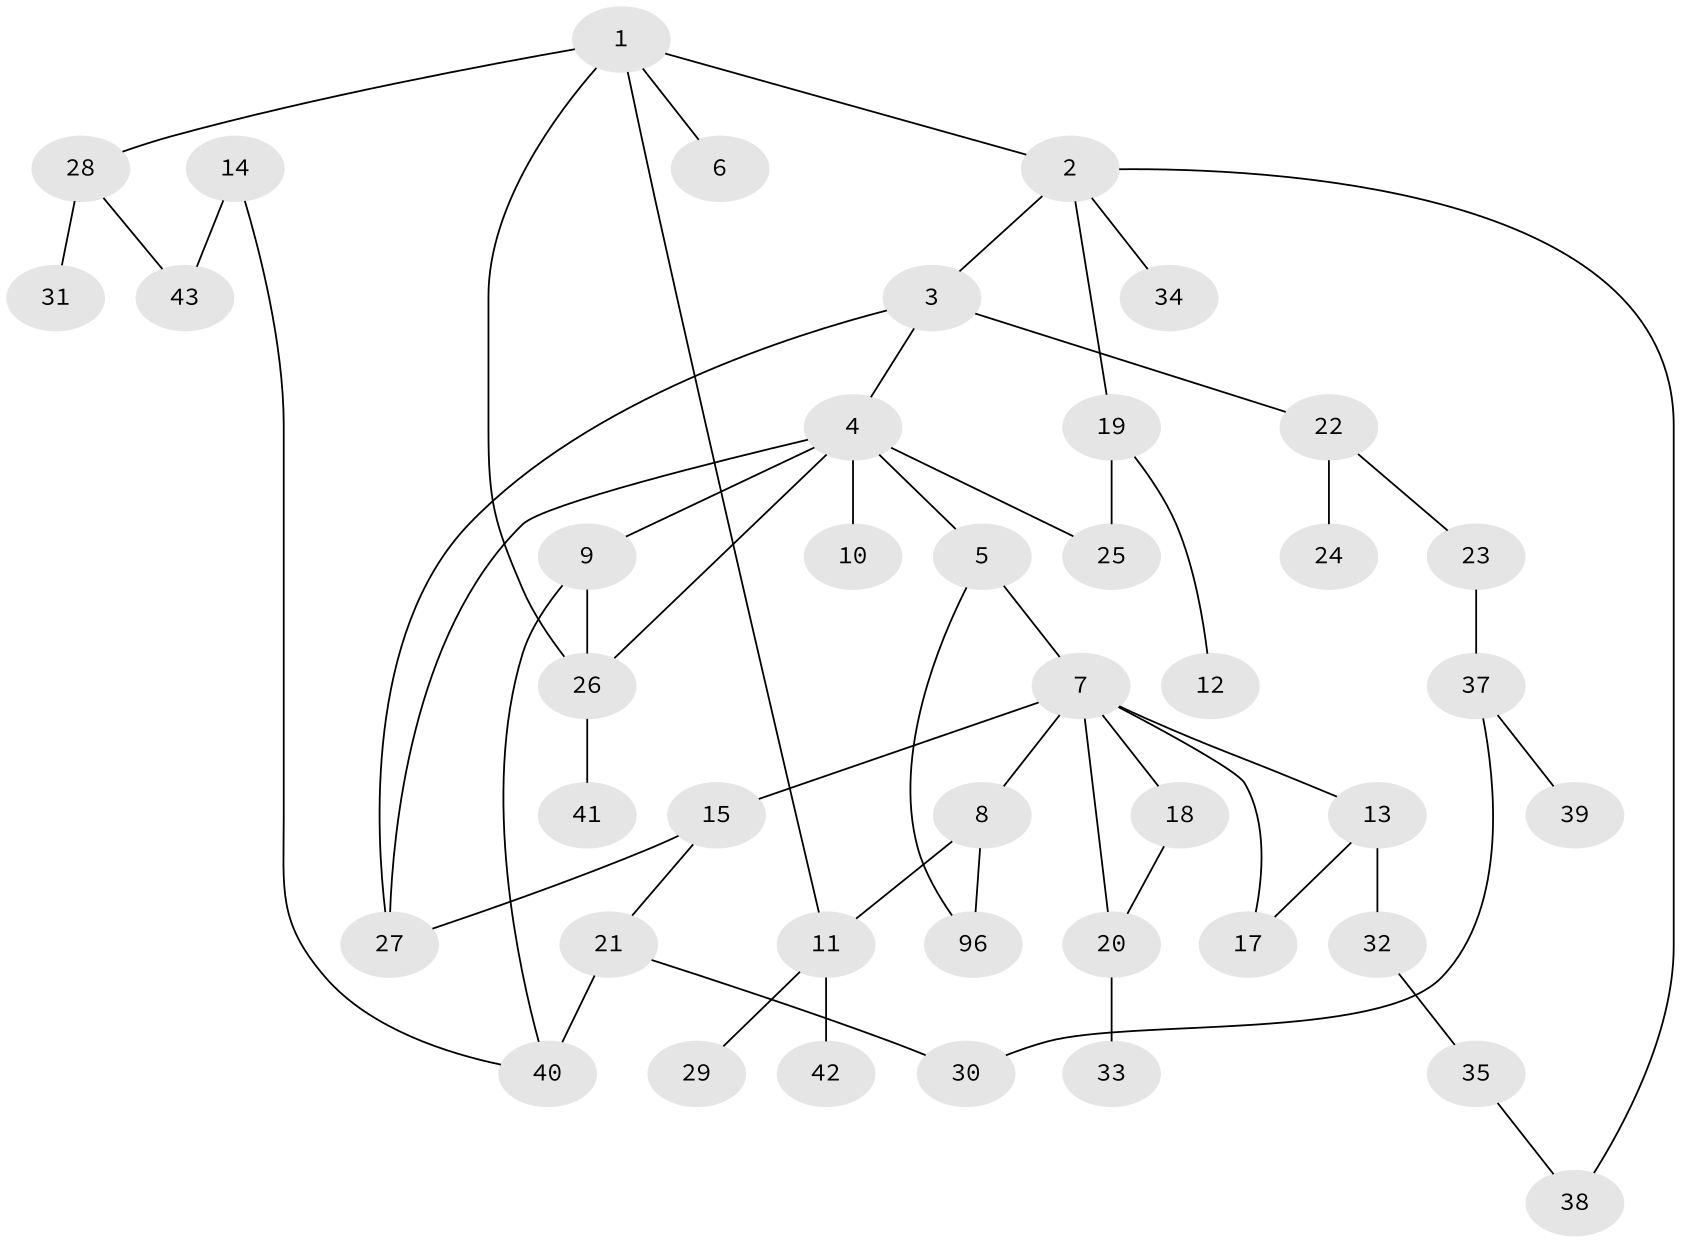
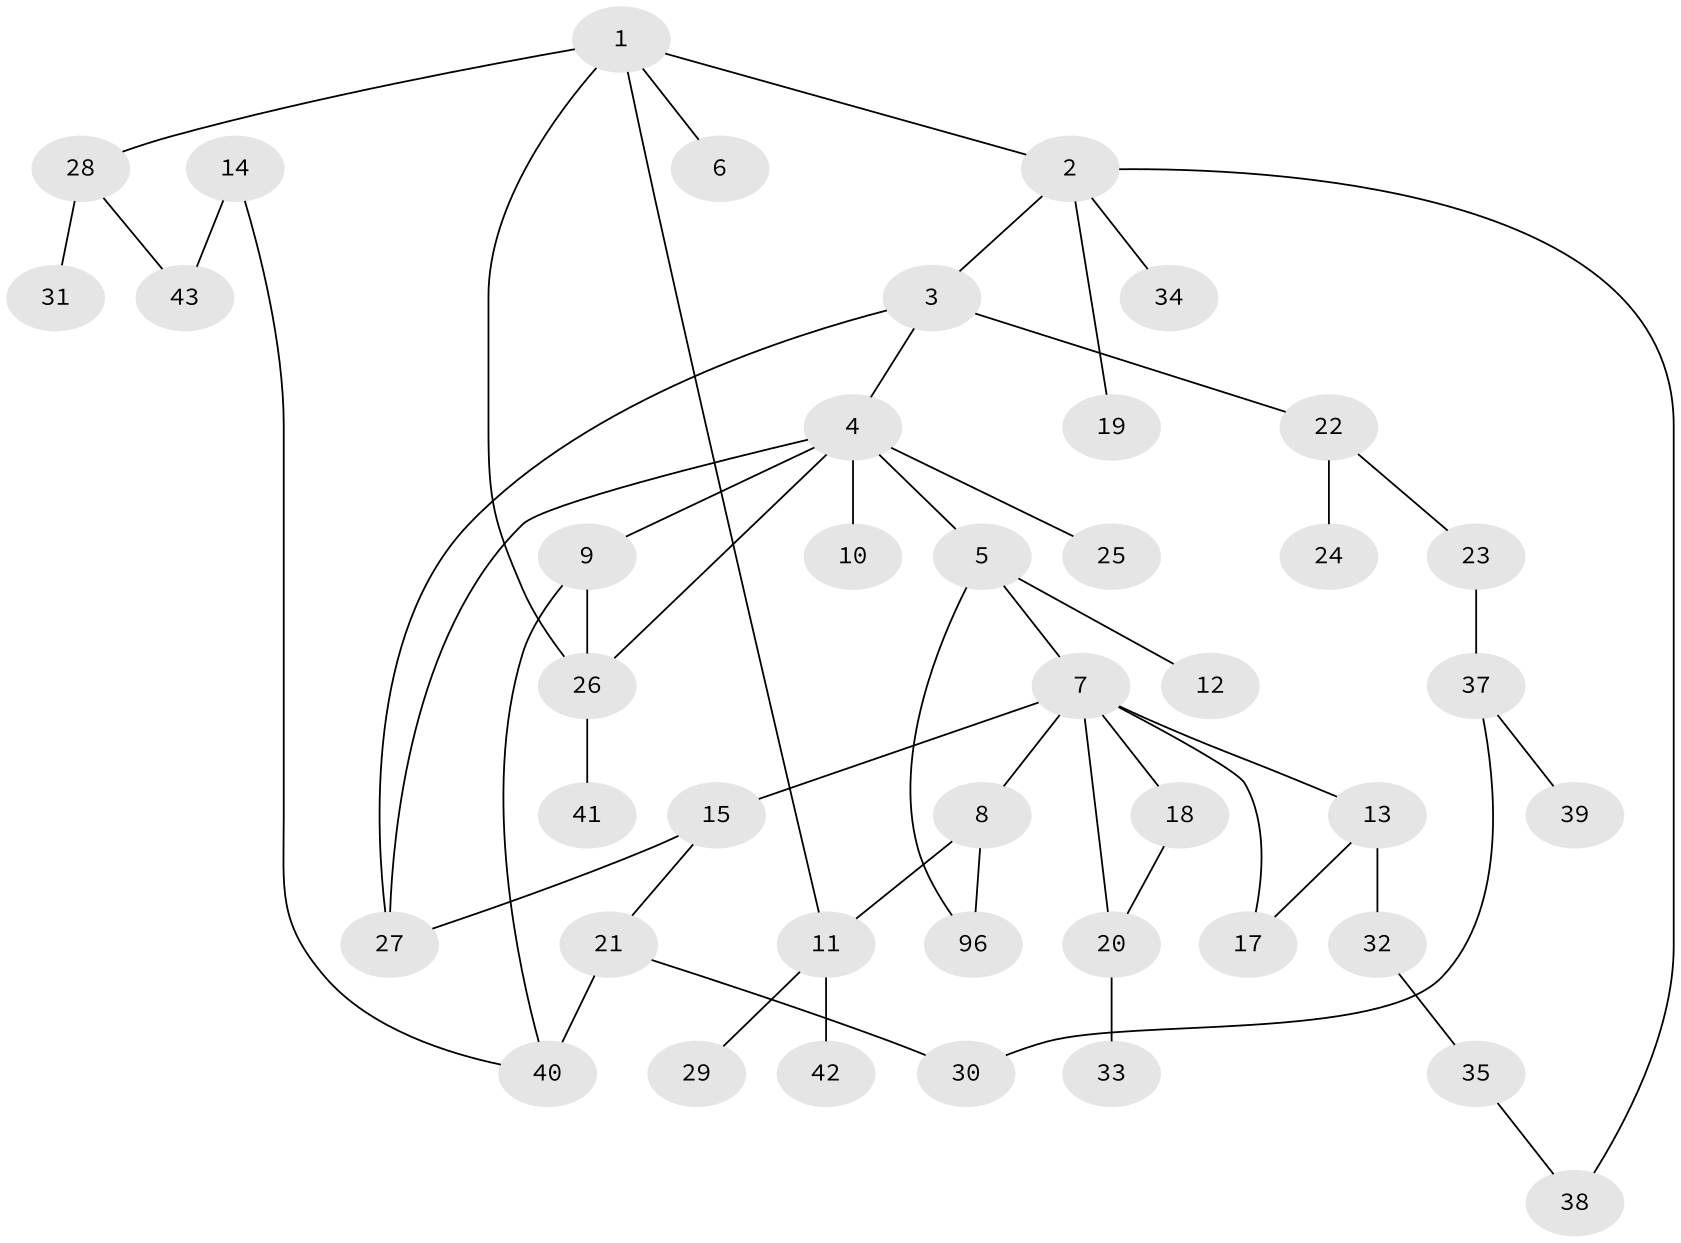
(1112, 492) -> none
(1186, 550) -> (1096, 621)
